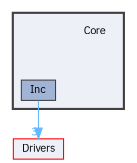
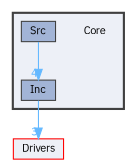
none -> (38, 32)
